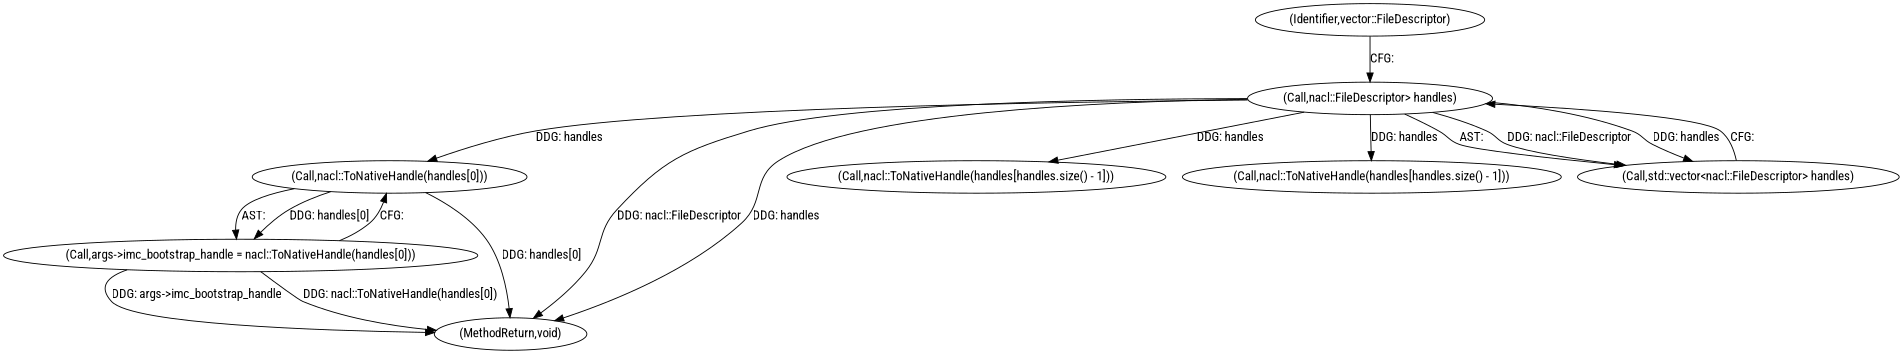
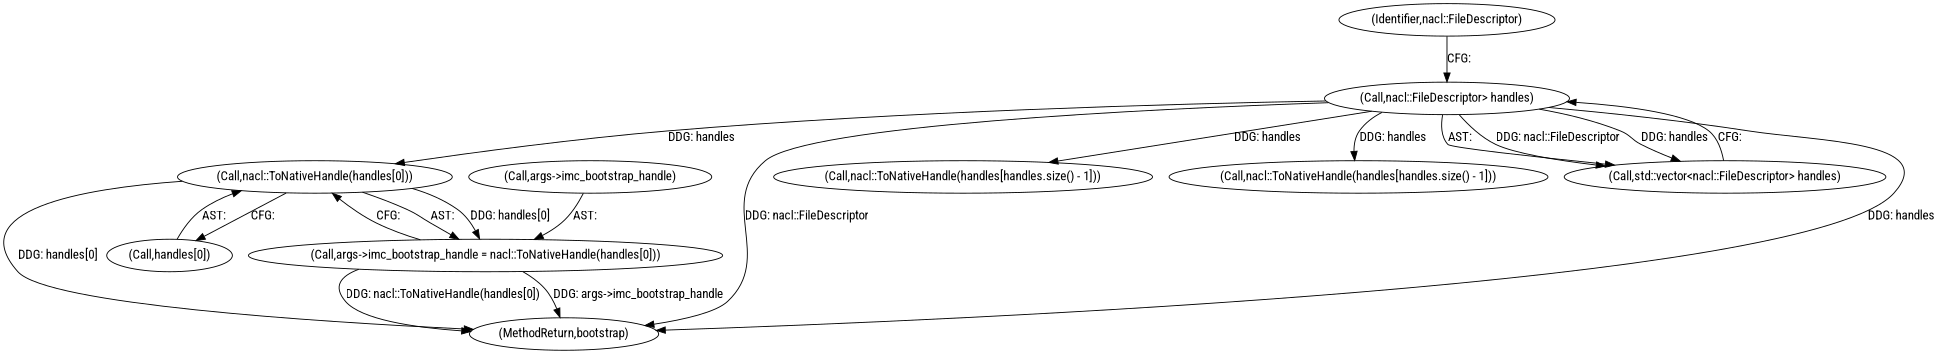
(1370, 20) -> (1447, 20)
none -> (590, 177)
none -> (170, 255)
(511, 334) -> (564, 334)
